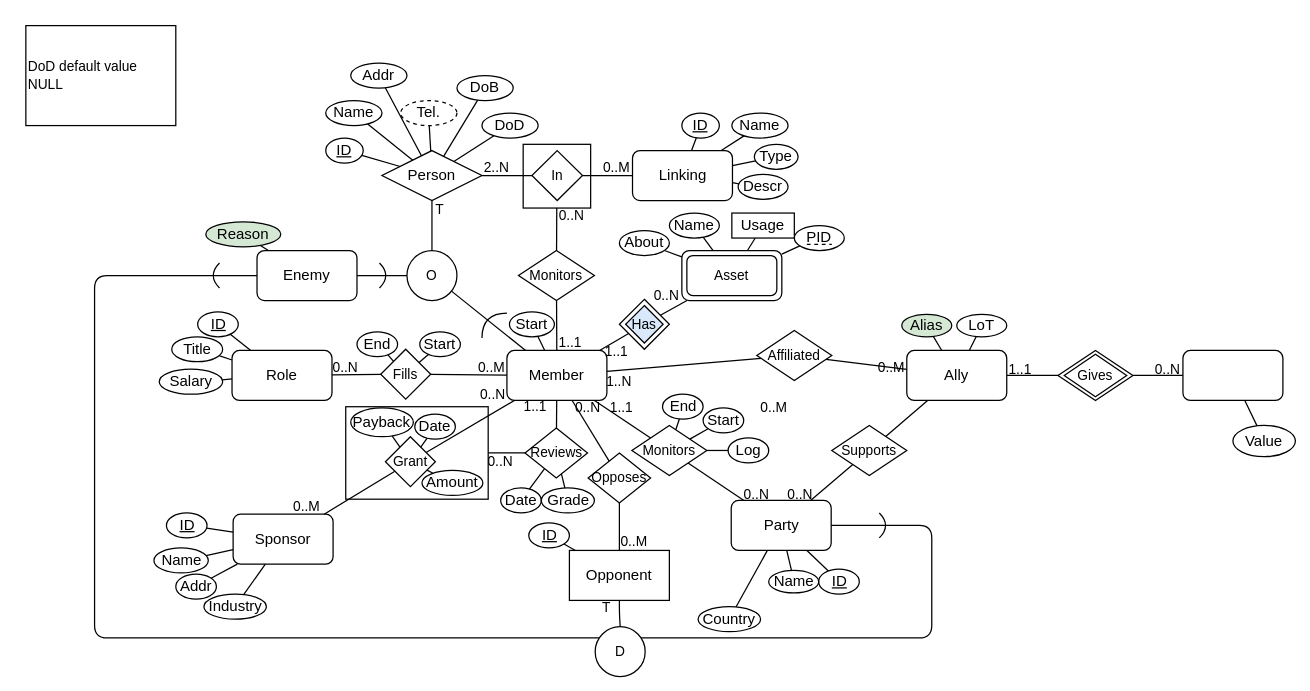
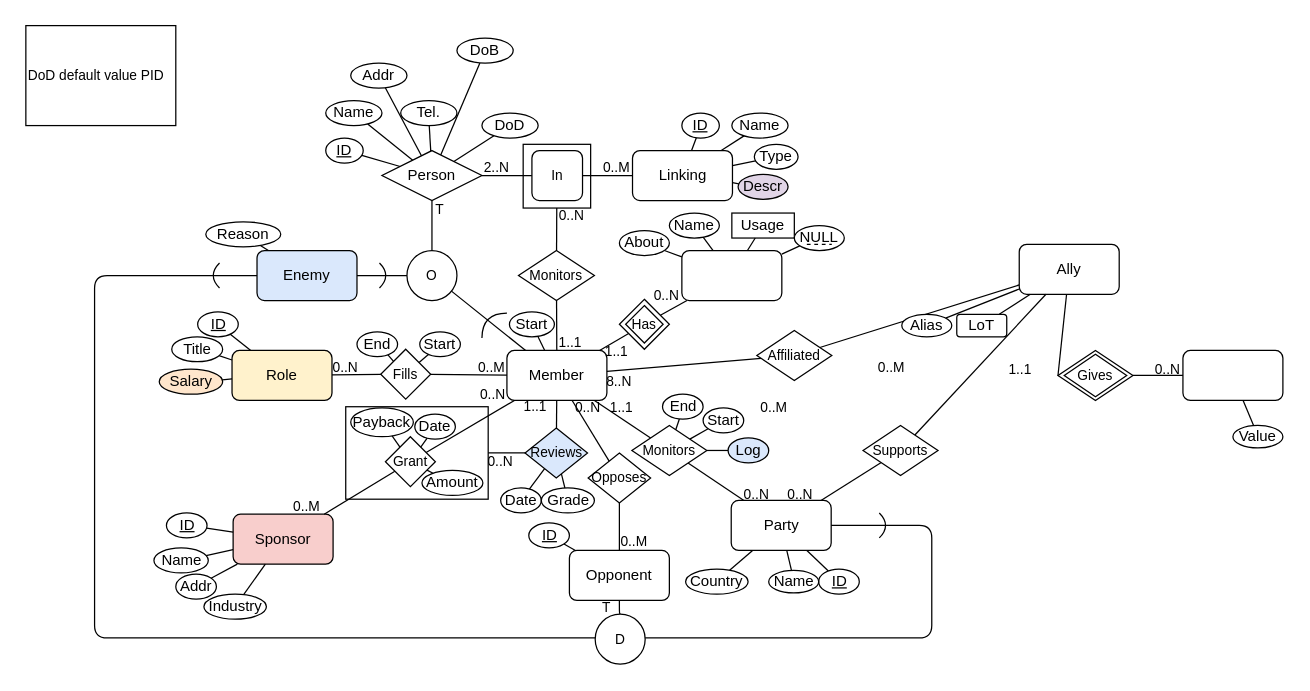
(102, 76) -> (100, 76)
(485, 88) -> (485, 51)
(429, 113) -> (429, 113)
(557, 176) -> (557, 176)
(763, 187) -> (763, 187)
(243, 234) -> (243, 234)
(819, 238) -> (819, 238)
(307, 276) -> (307, 276)
(732, 276) -> none
(644, 324) -> (644, 324)
(927, 326) -> (927, 326)
(982, 326) -> (982, 326)
(282, 376) -> (282, 376)
(957, 376) -> (1069, 269)
(191, 382) -> (191, 382)
(619, 382) -> (619, 382)
(1264, 441) -> (1258, 437)
(748, 451) -> (748, 451)
(869, 451) -> (901, 451)
(556, 453) -> (556, 453)
(283, 539) -> (283, 539)
(619, 576) -> (619, 576)
(729, 619) -> (717, 582)
(620, 652) -> (620, 639)
